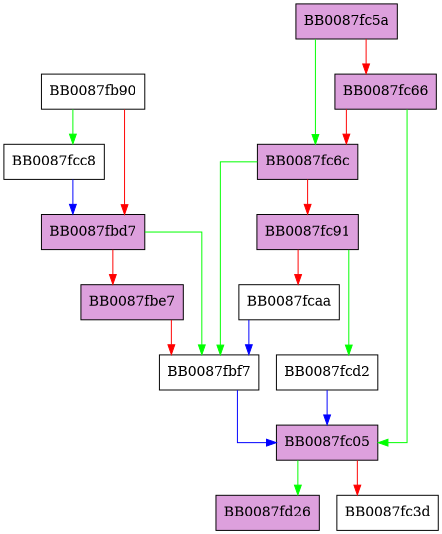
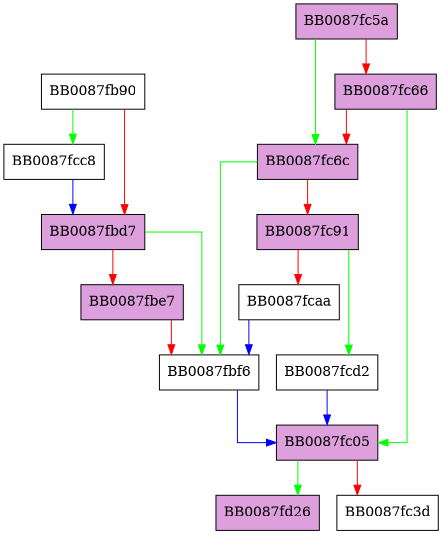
(209, 372) -> (209, 372)
